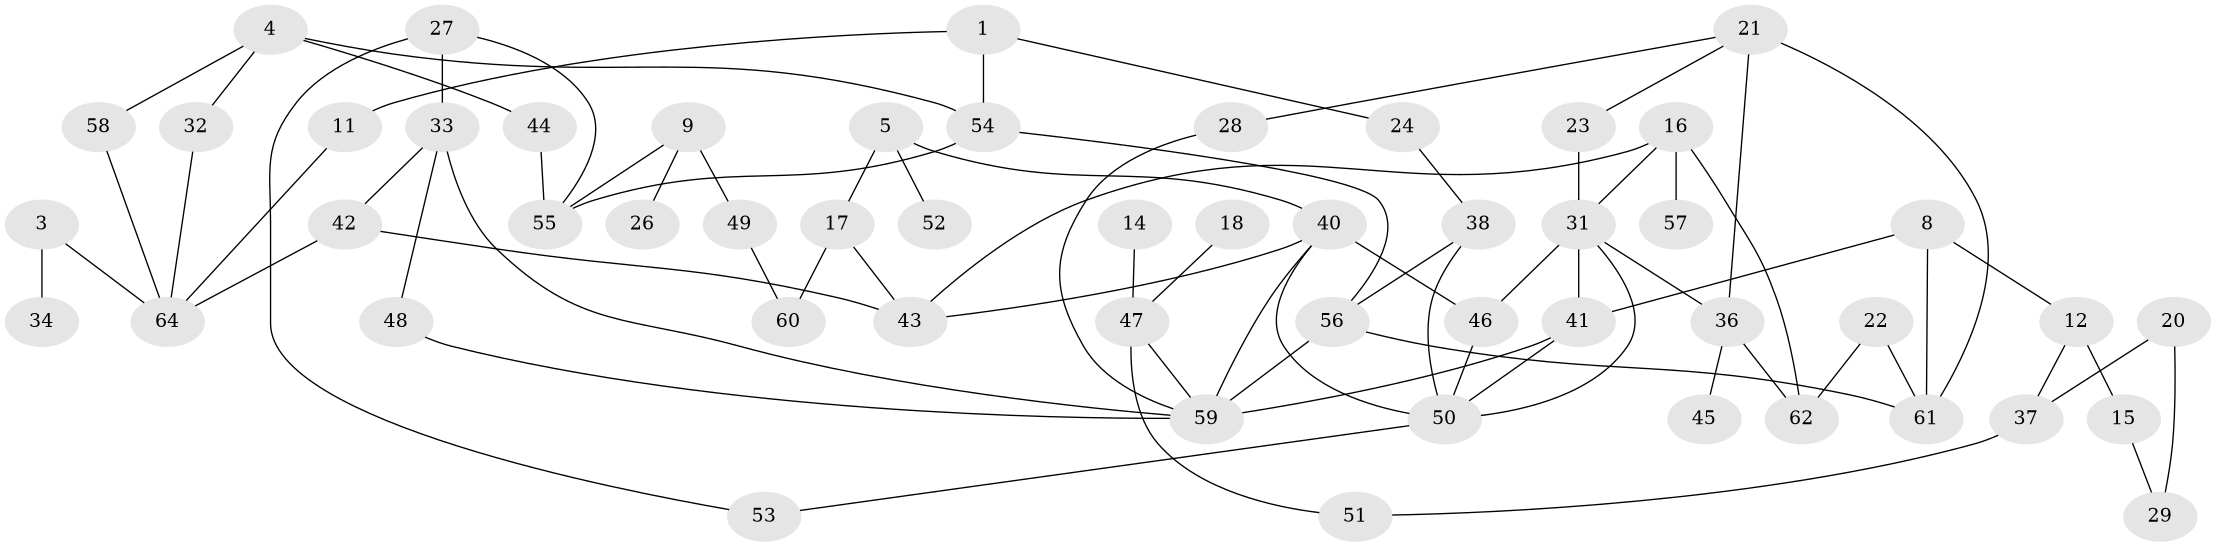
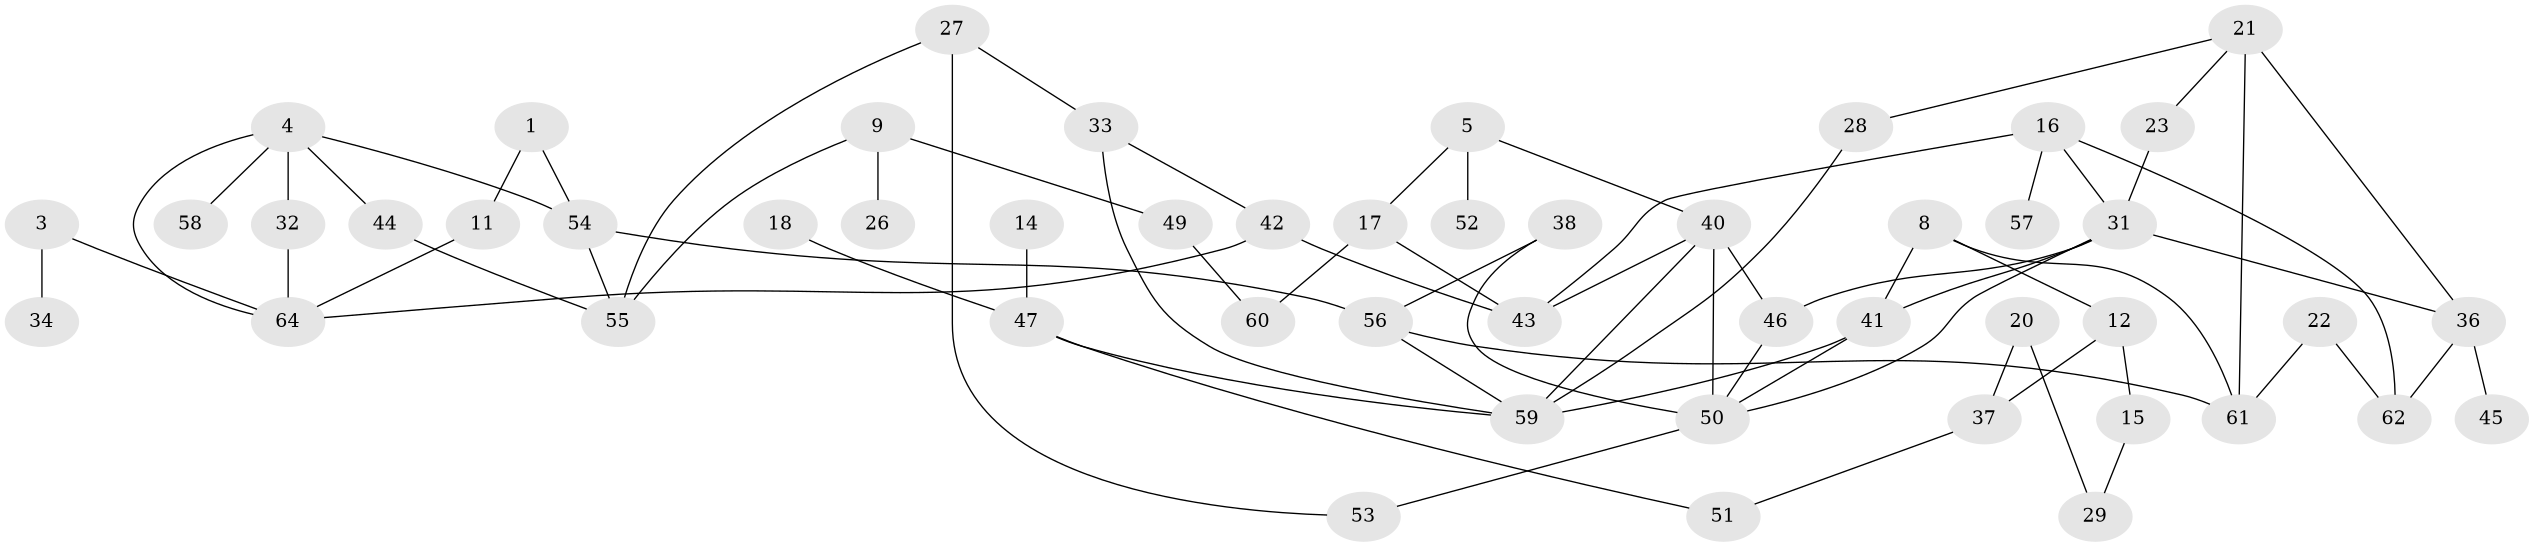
(1403, 127) -> none
(133, 224) -> (133, 225)
(396, 322) -> none
